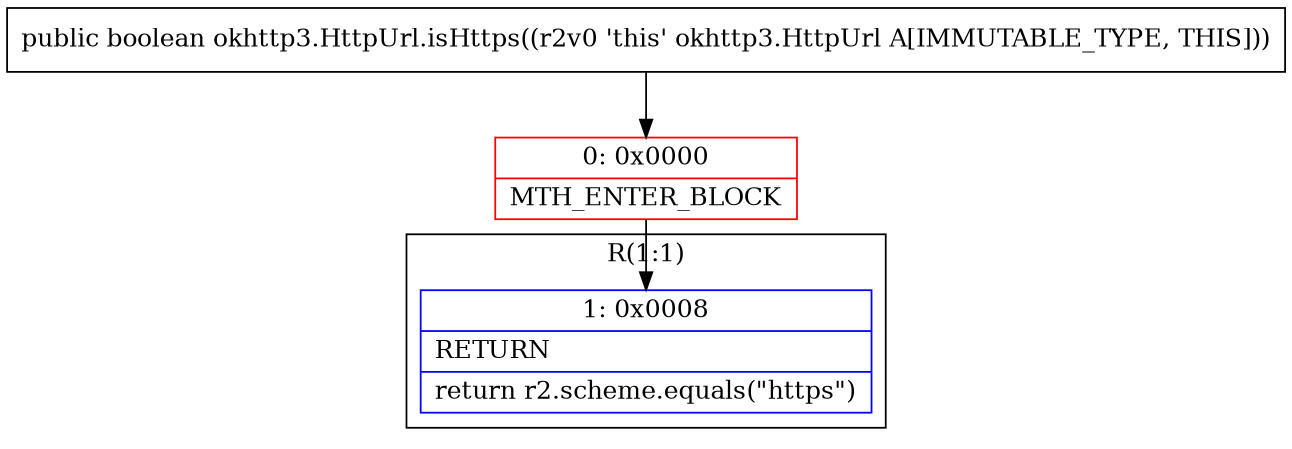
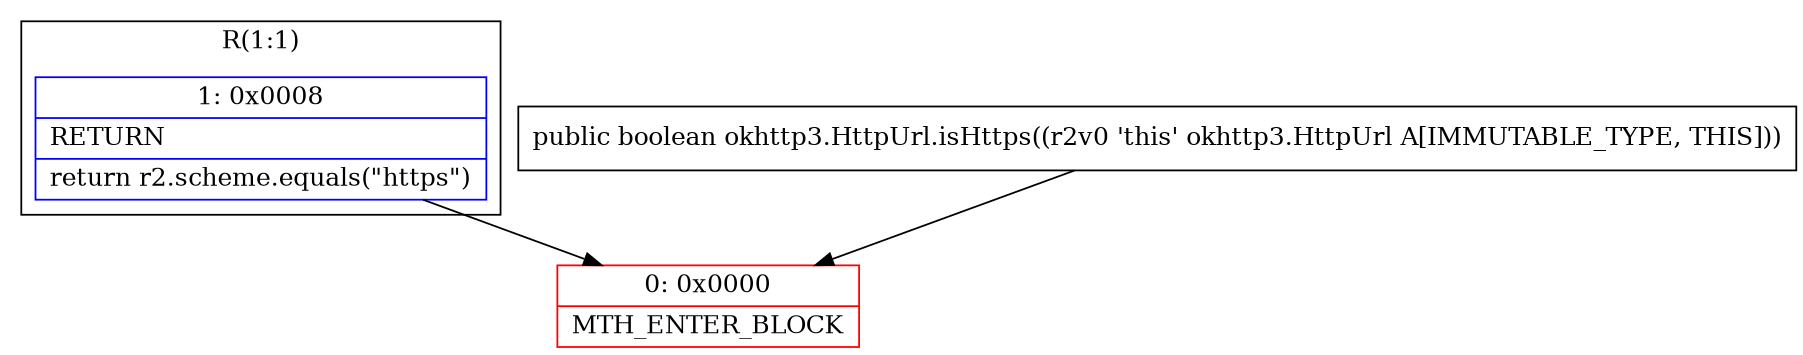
(646, 246) -> (504, 229)
